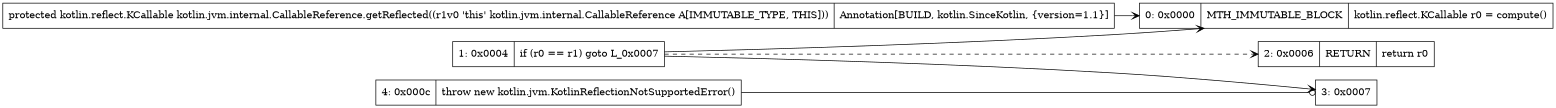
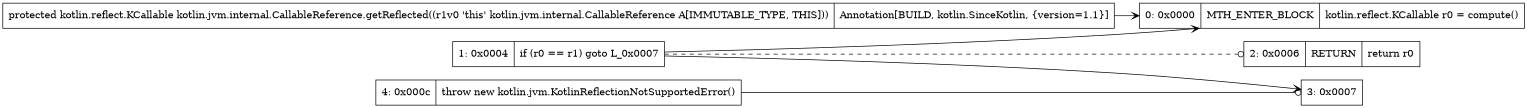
(1275, 15) -> (1260, 15)
(958, 54) -> (951, 54)
